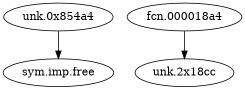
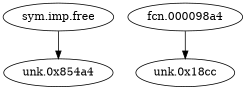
(184, 17) -> (185, 17)
(58, 41) -> (58, 41)
(184, 73) -> (185, 73)
